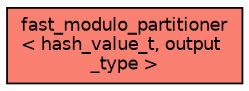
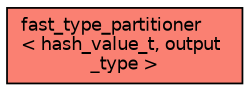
(125, 46) -> (125, 46)
